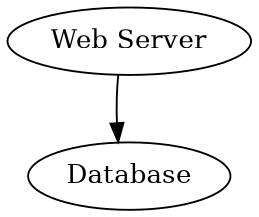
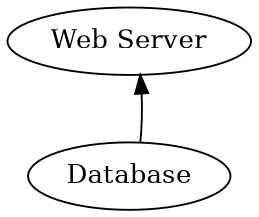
(117, 99) -> (142, 118)
